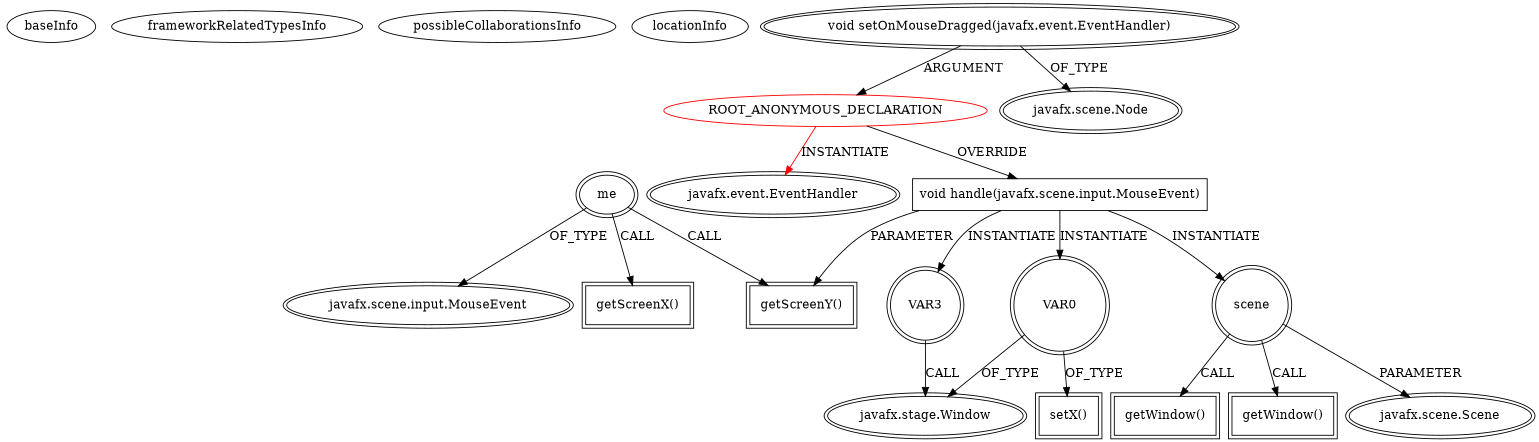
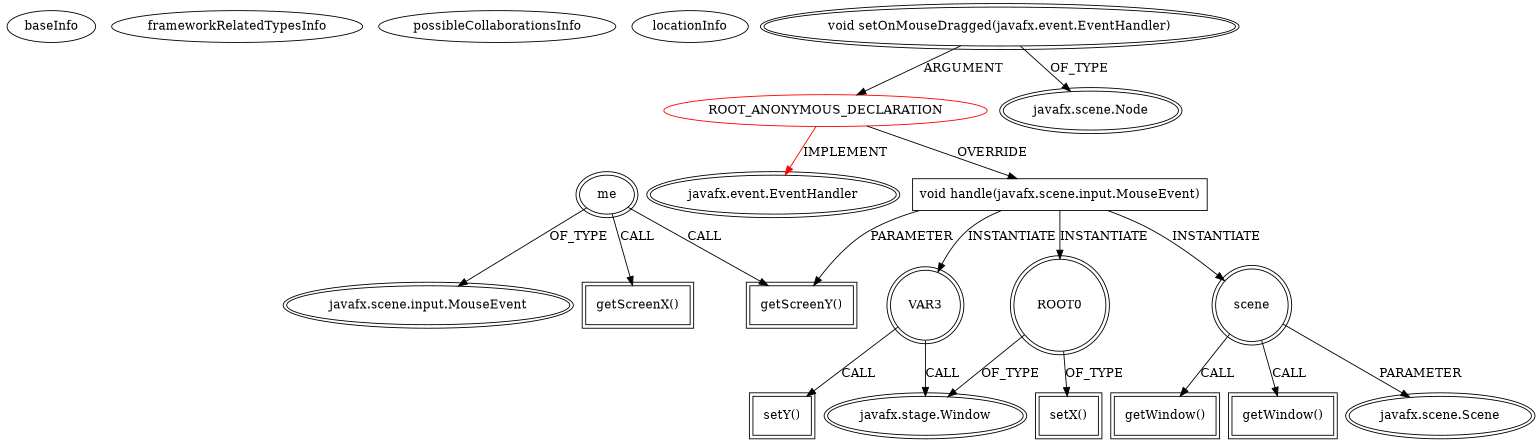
(845, 153) -> (845, 153)
(1060, 305) -> (1060, 305)
none -> (782, 416)
